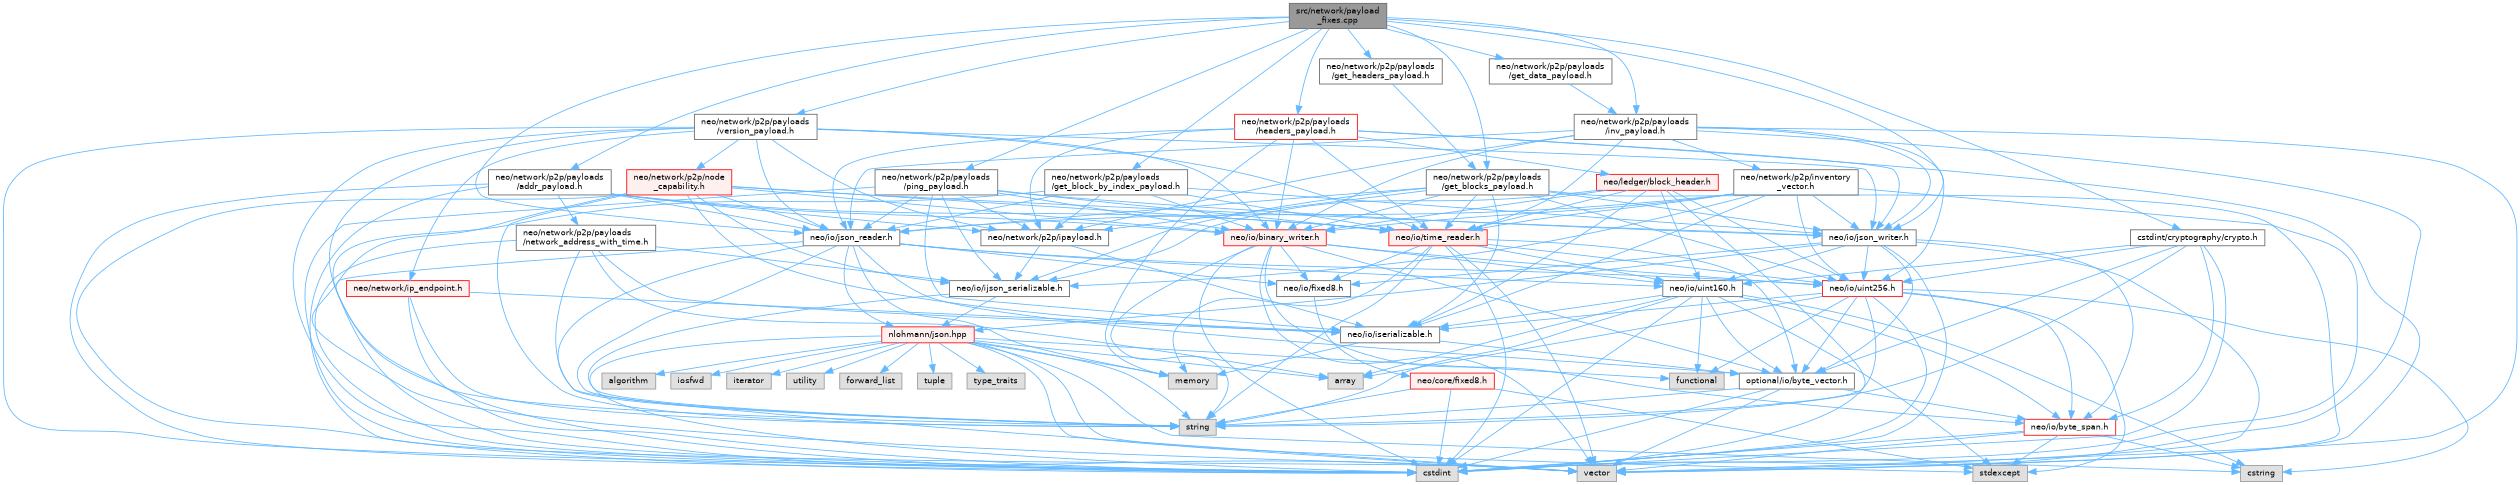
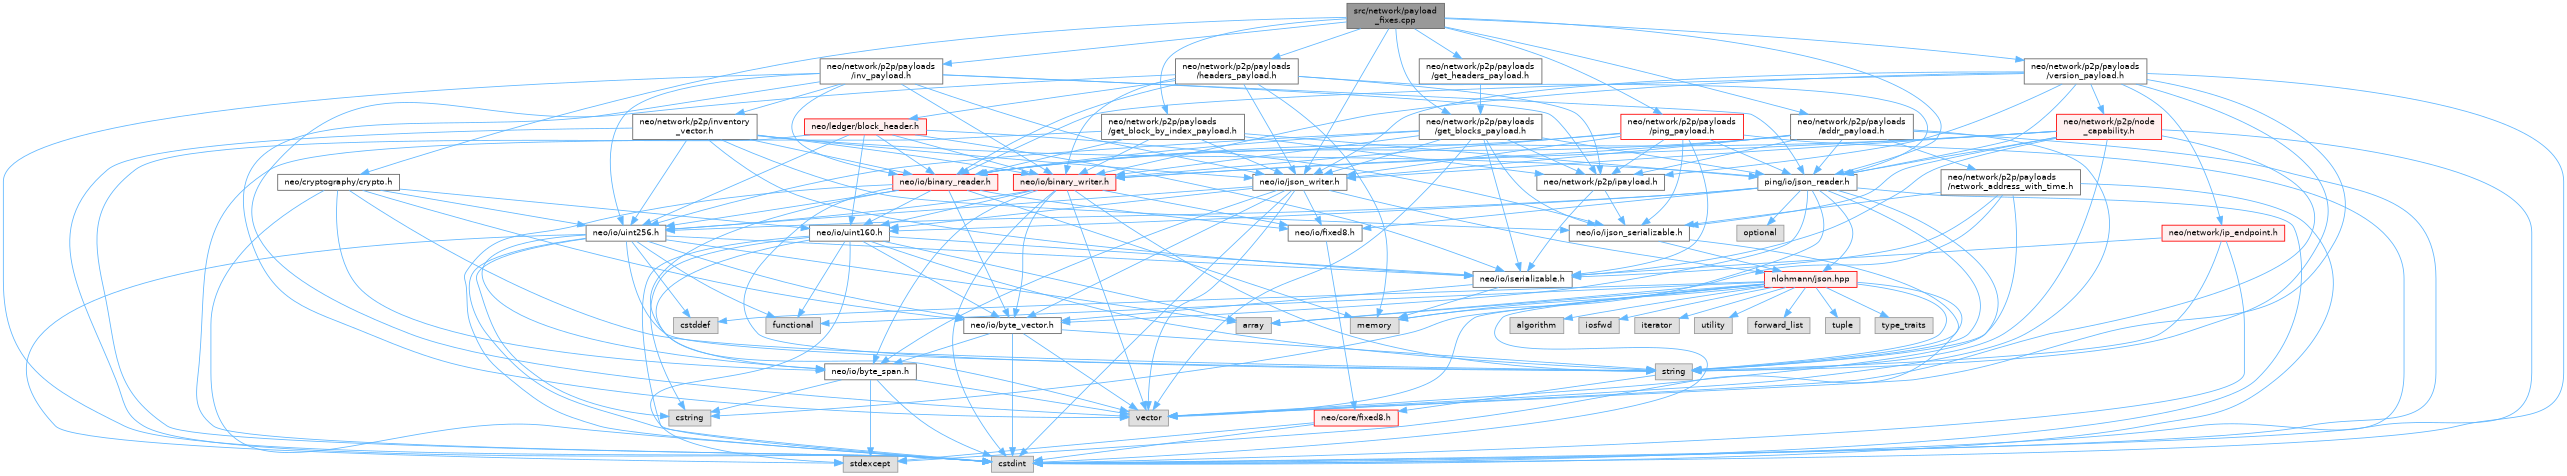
(1551, 71) -> none
(1296, 127) -> (1237, 71)
none -> (1573, 157)
(936, 182) -> (1682, 127)
none -> (1760, 233)
(852, 238) -> (1807, 182)
(1438, 238) -> (945, 182)
(2198, 238) -> (339, 182)
(1862, 289) -> (626, 233)
none -> (696, 326)
(1797, 381) -> (1013, 326)
(1360, 398) -> (1593, 384)
(2070, 427) -> (871, 372)
